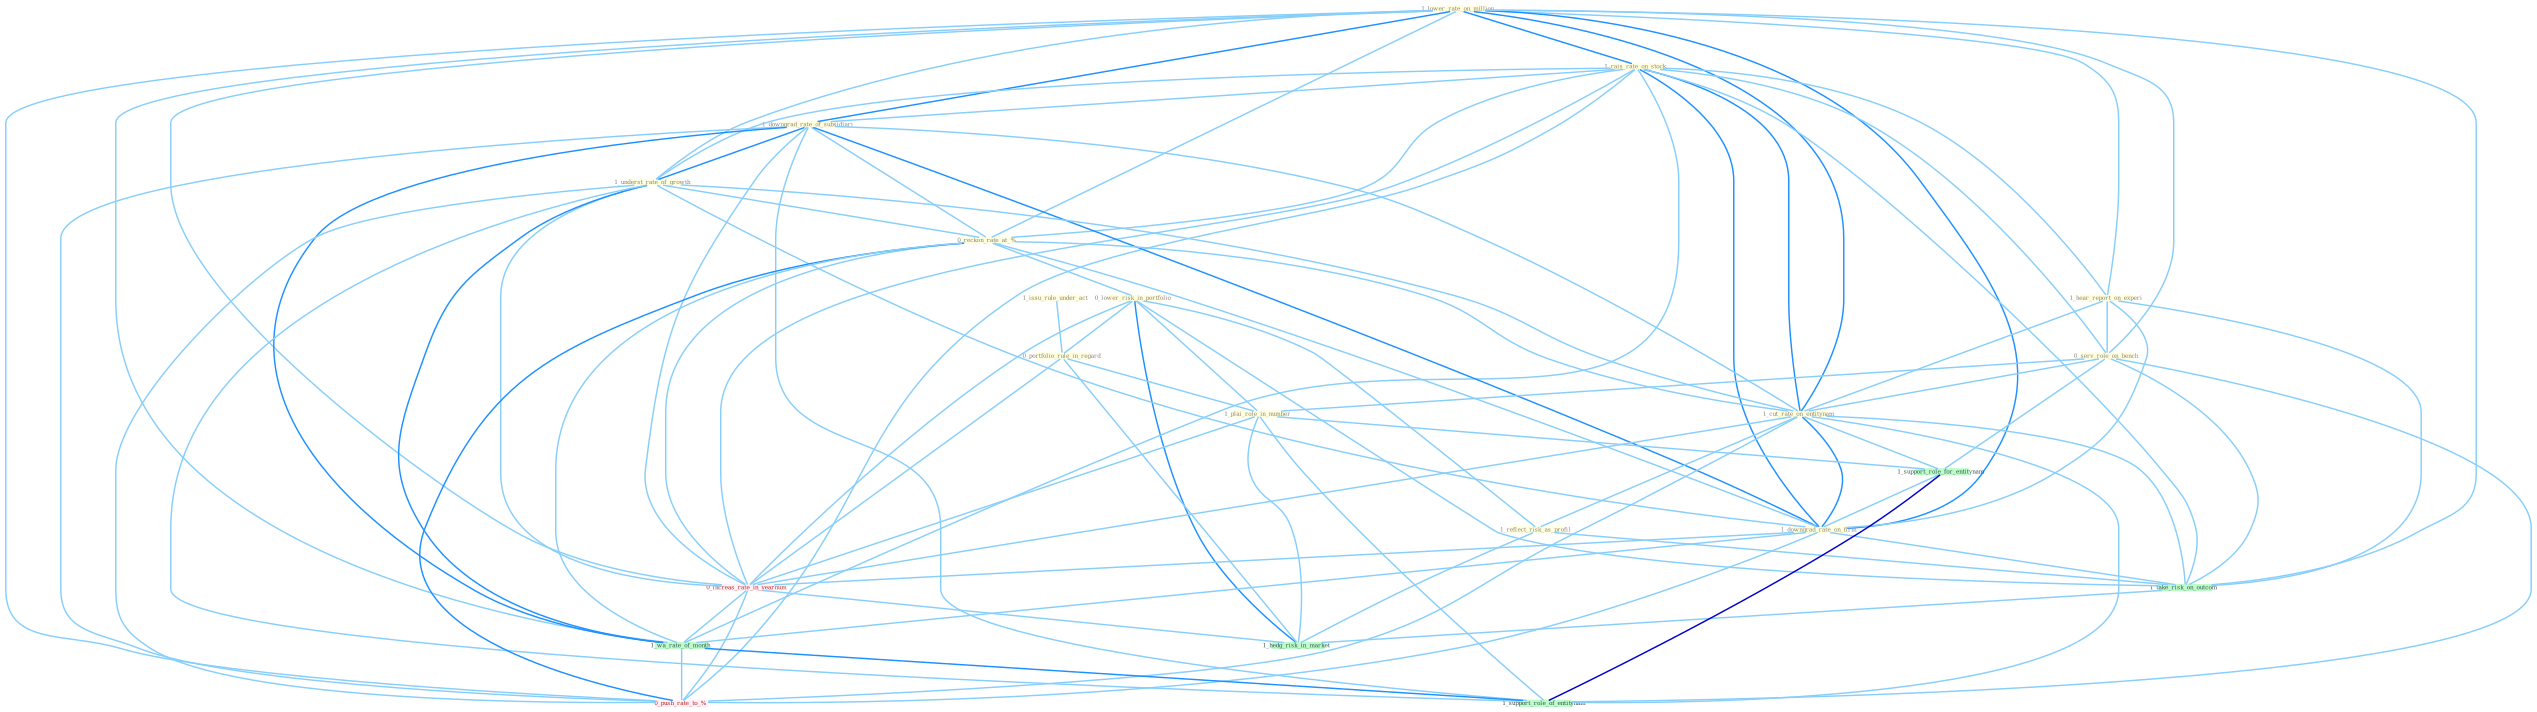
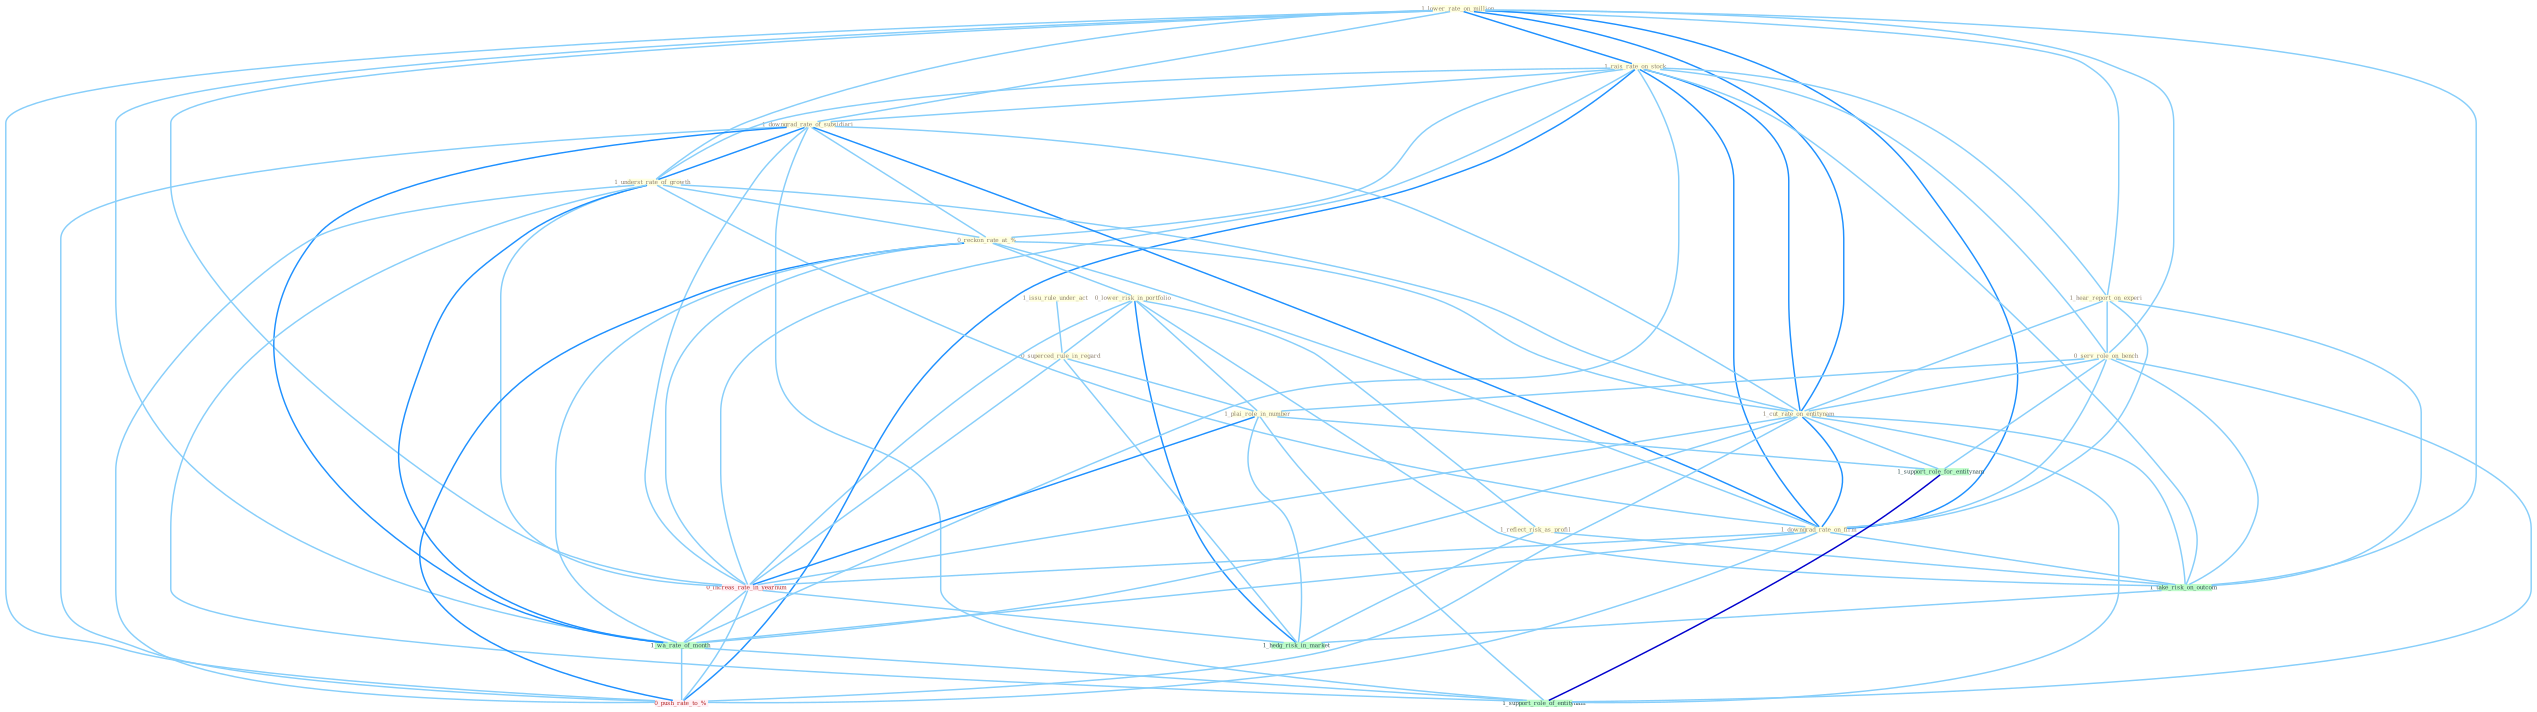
(1134, 67) -> (1134, 67)
(1224, 124) -> none
(1107, 259) -> (1107, 259)
(1062, 356) -> (1062, 356)
(1656, 477) -> (1201, 575)
(1881, 501) -> (2014, 484)
(903, 534) -> (903, 534)
(1073, 672) -> (1073, 672)
